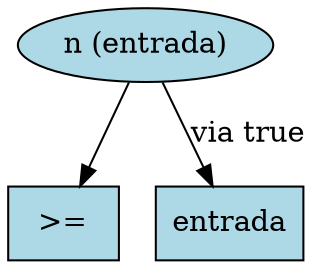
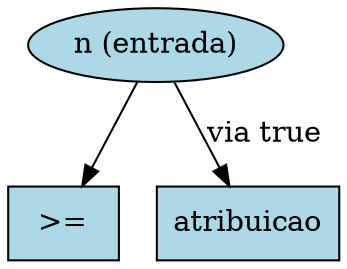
(230, 223) -> (248, 223)
